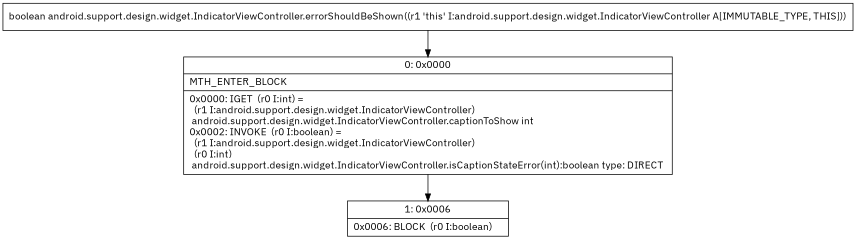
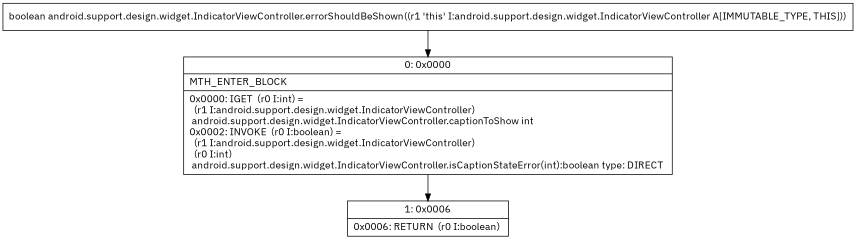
(424, 227) -> (428, 227)
